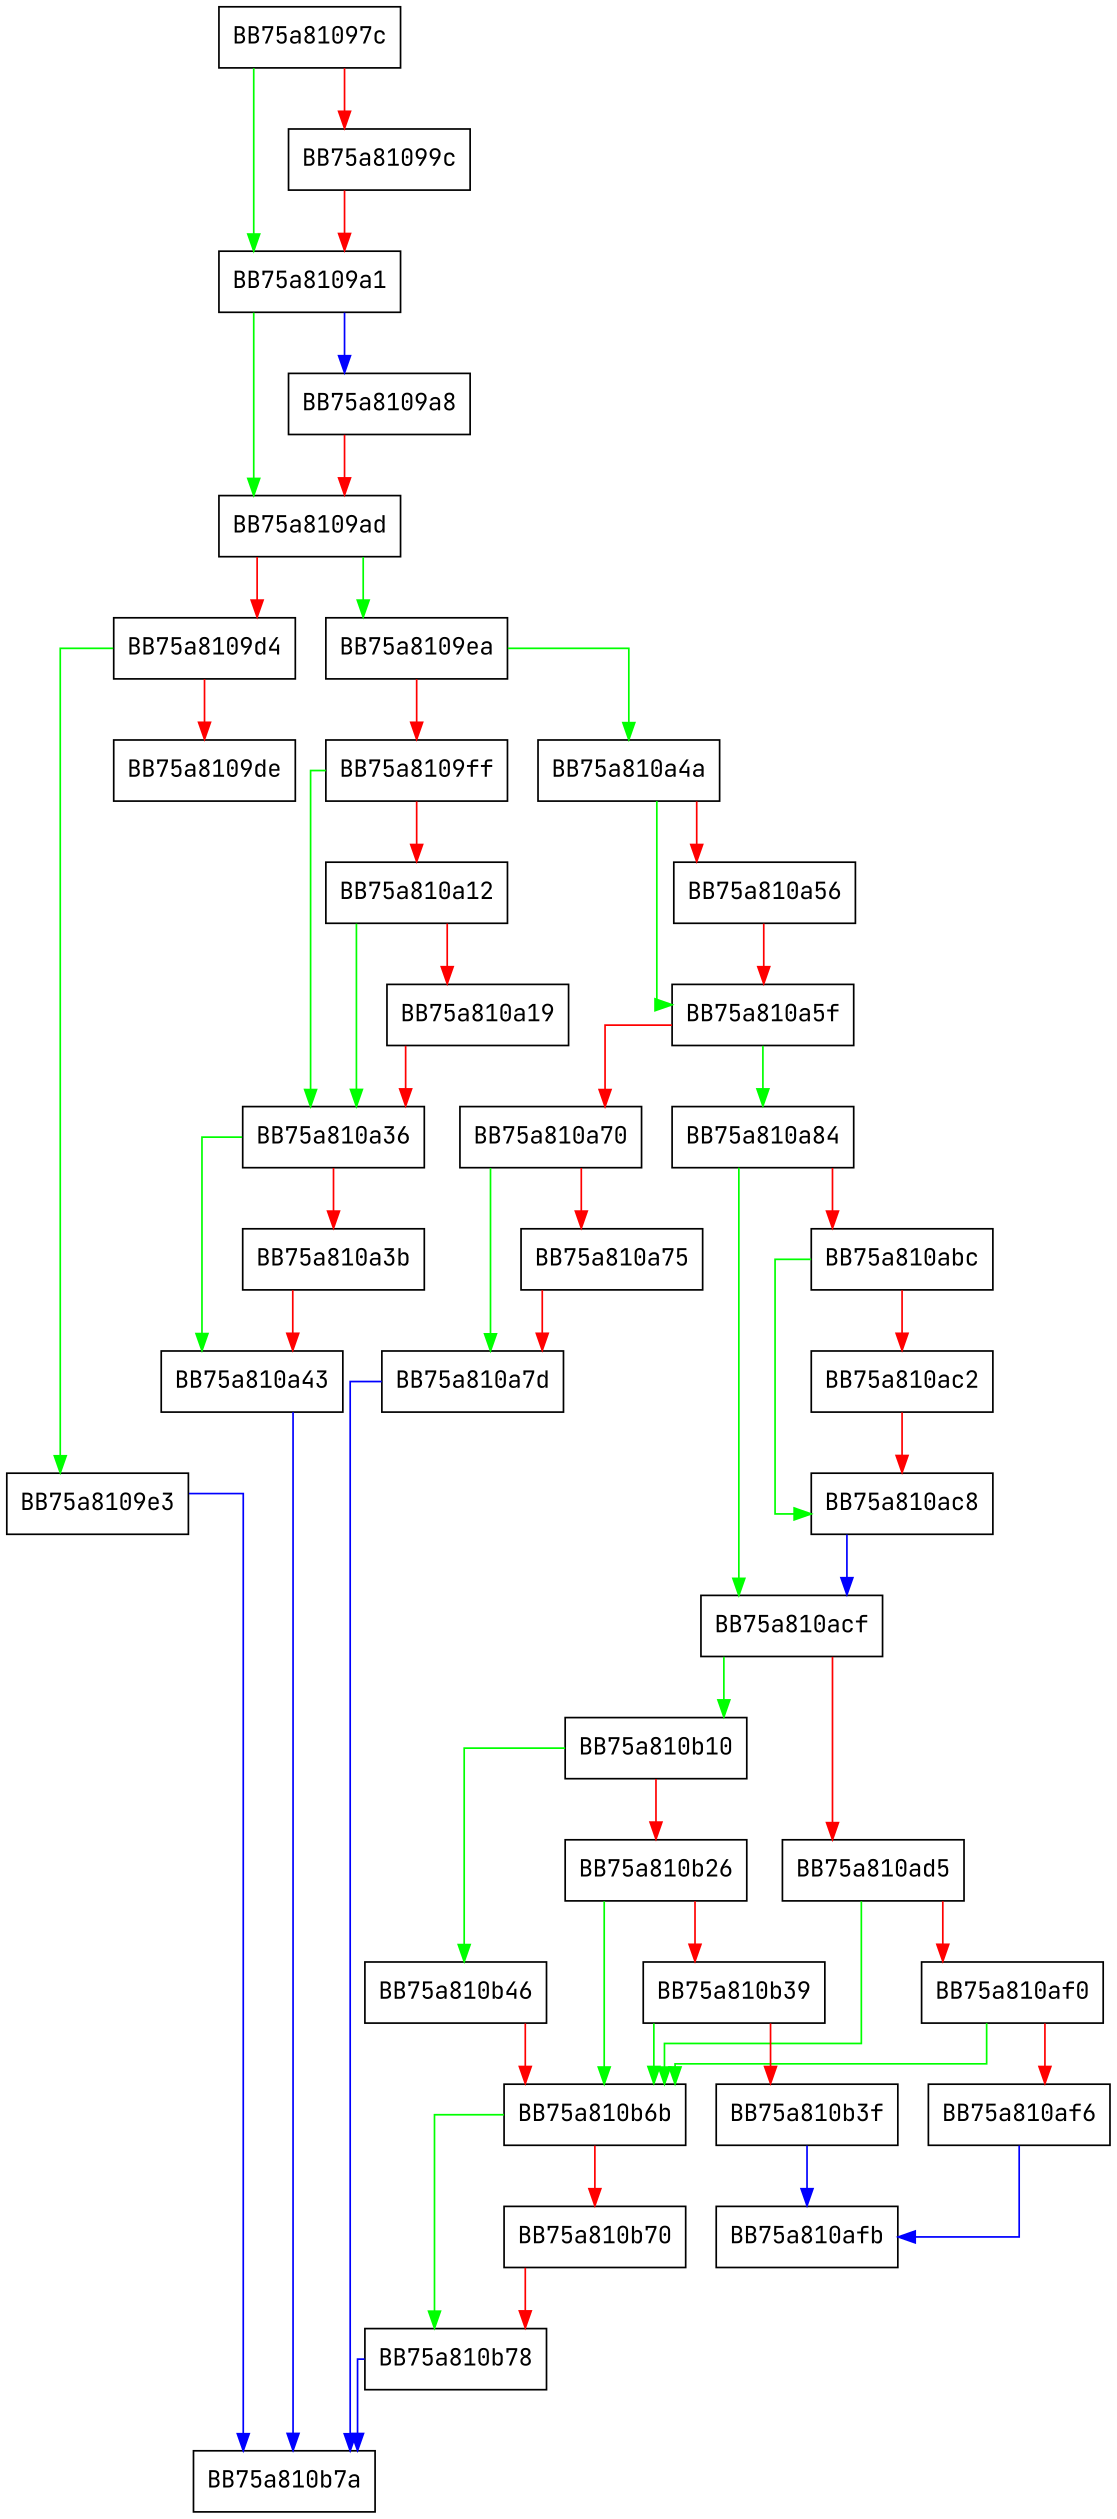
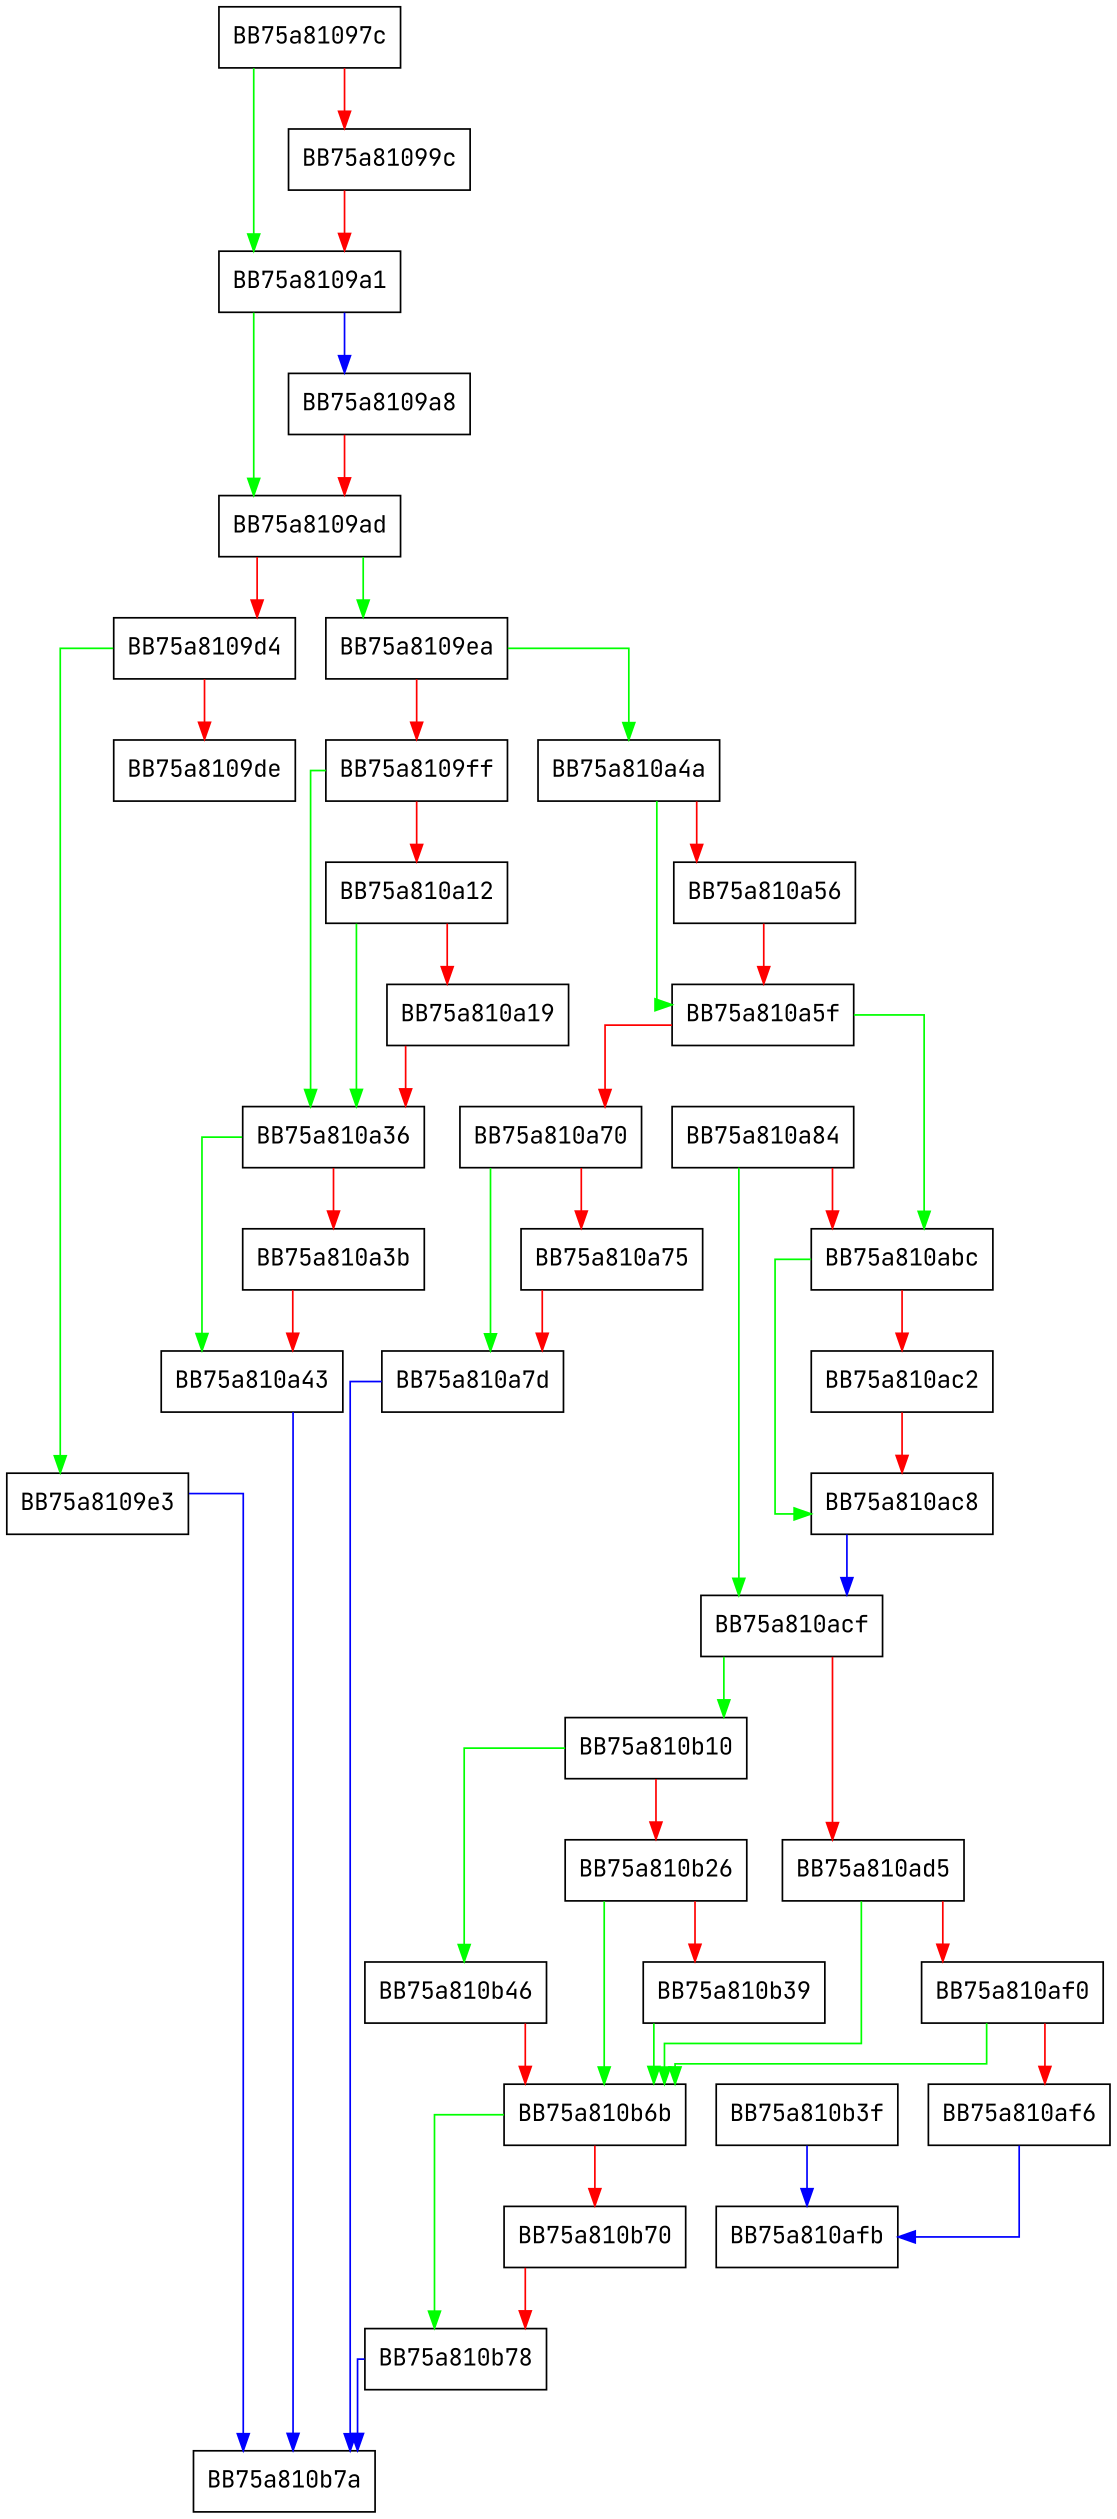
(763, 1067) -> (924, 1078)
(771, 2045) -> none
